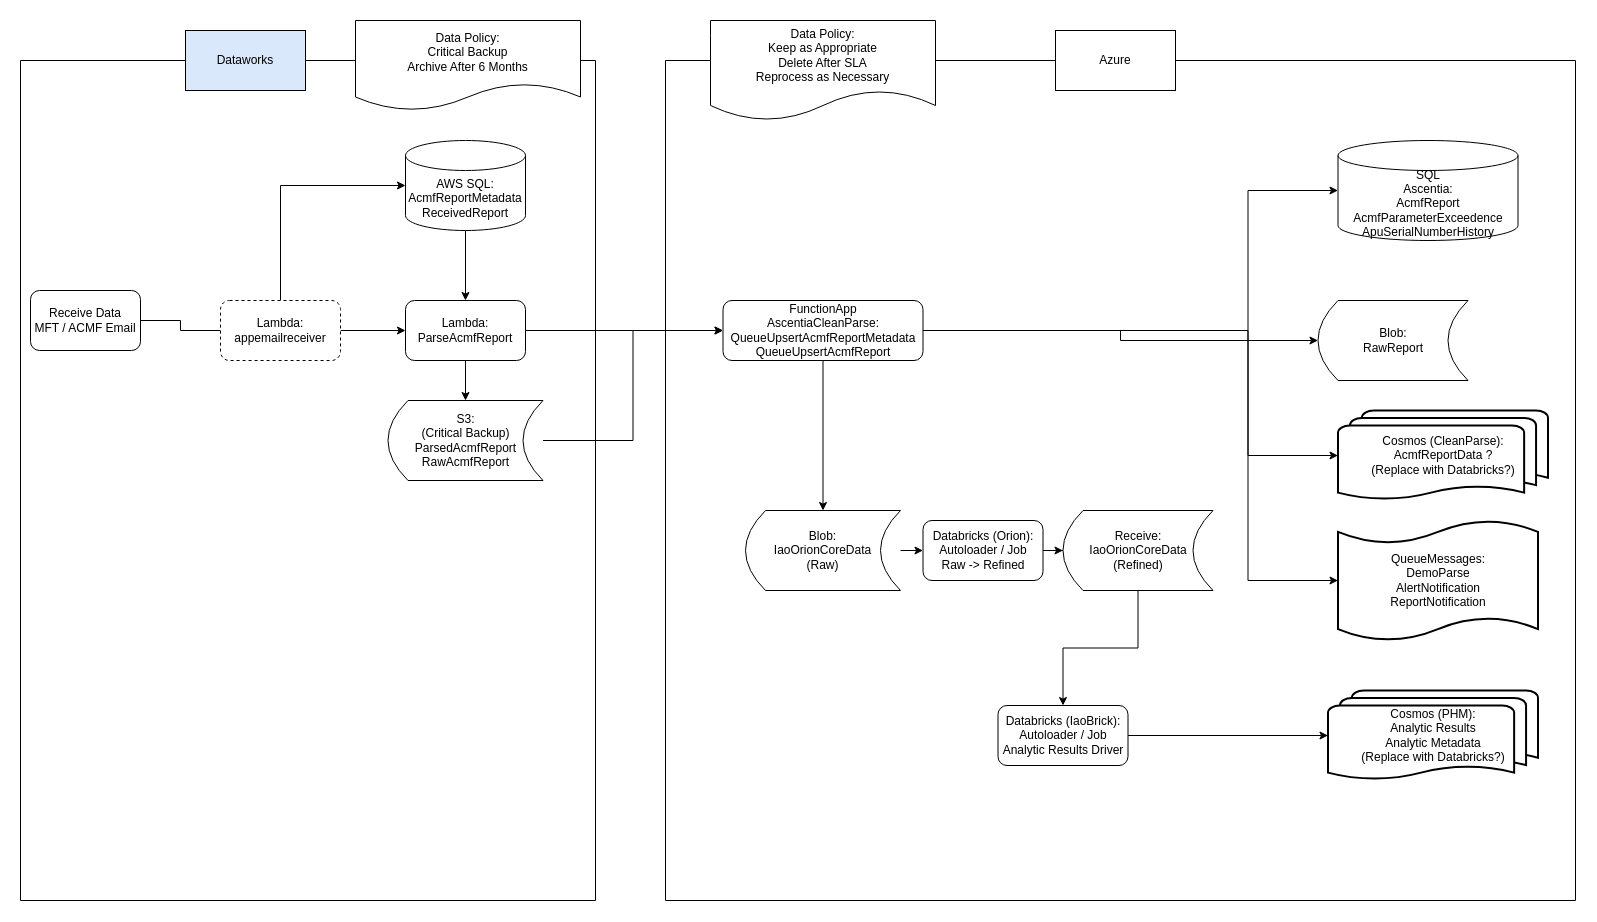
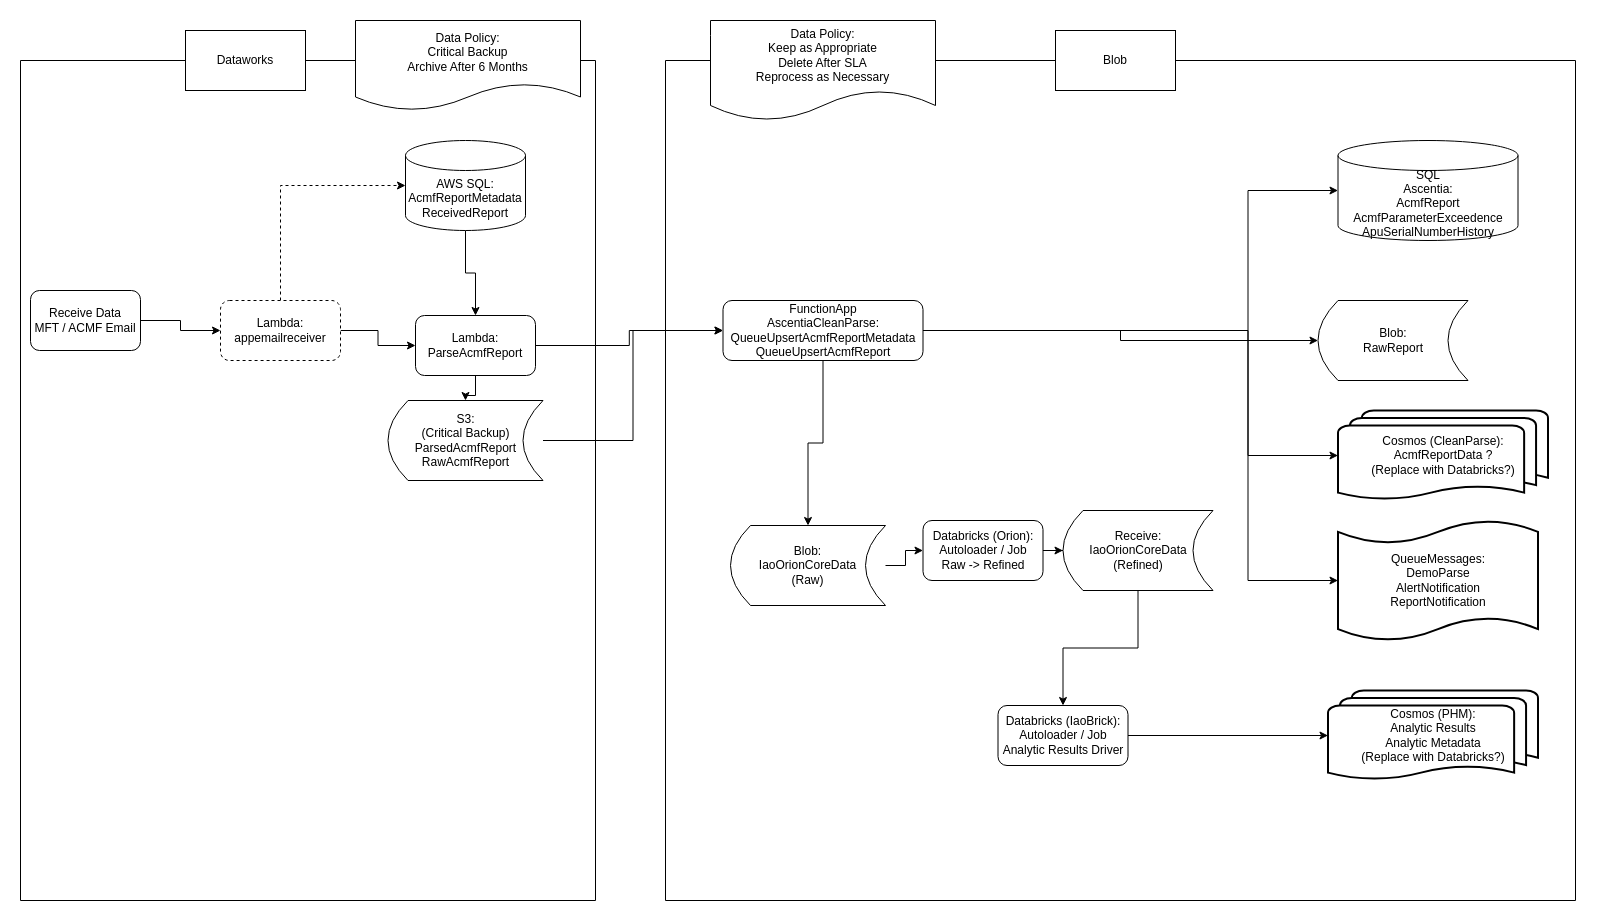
(246, 61) -> (246, 61)
(1116, 61) -> (1116, 61)
(283, 186) -> (283, 186)
(215, 331) -> (212, 331)
(466, 331) -> (476, 346)
(823, 551) -> (808, 566)
